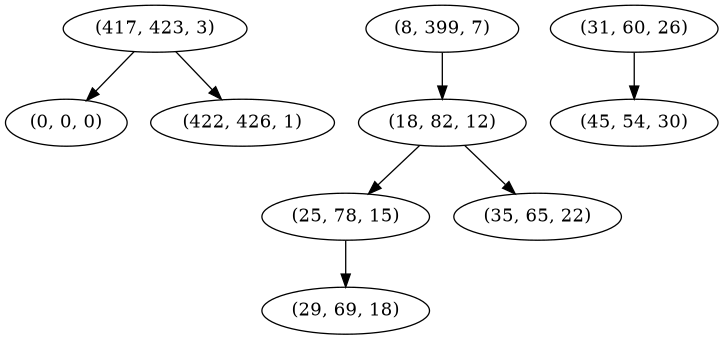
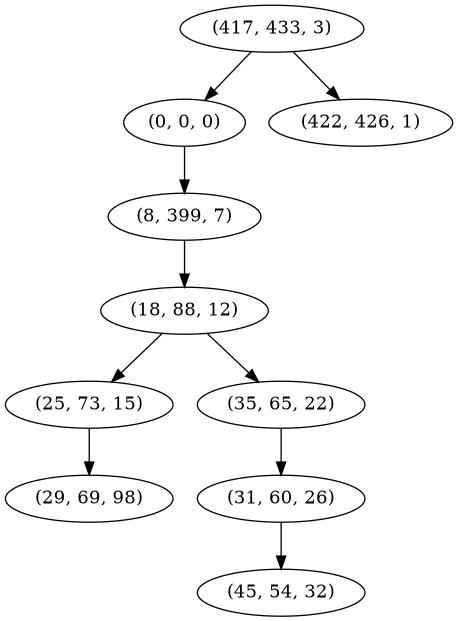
(155, 29) -> (272, 29)
(442, 123) -> (185, 311)
(634, 123) -> (281, 593)
none -> (185, 163)
(346, 217) -> (89, 405)
(346, 311) -> (89, 499)
none -> (281, 445)
